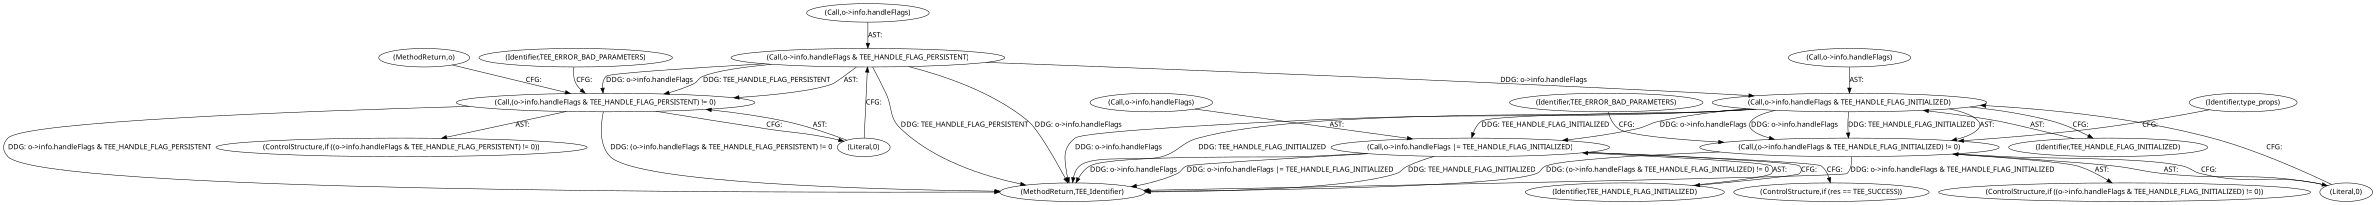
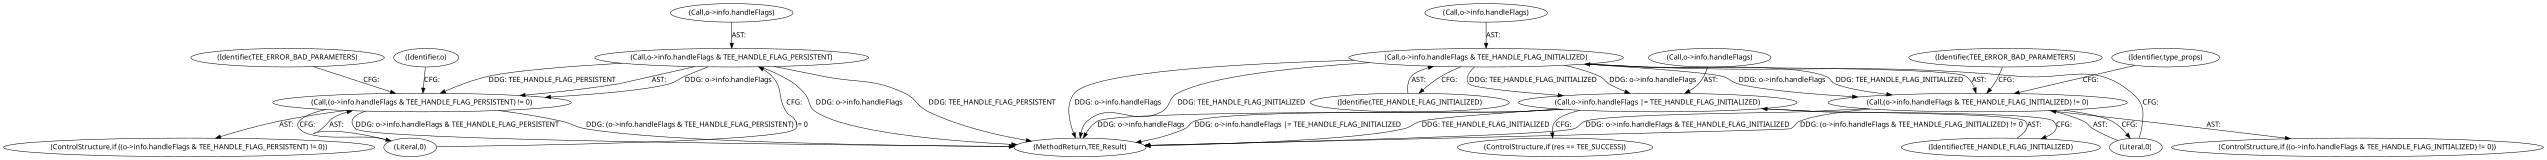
(424, 58) -> (426, 58)
(1368, 77) -> none
(1072, 192) -> (1080, 147)
